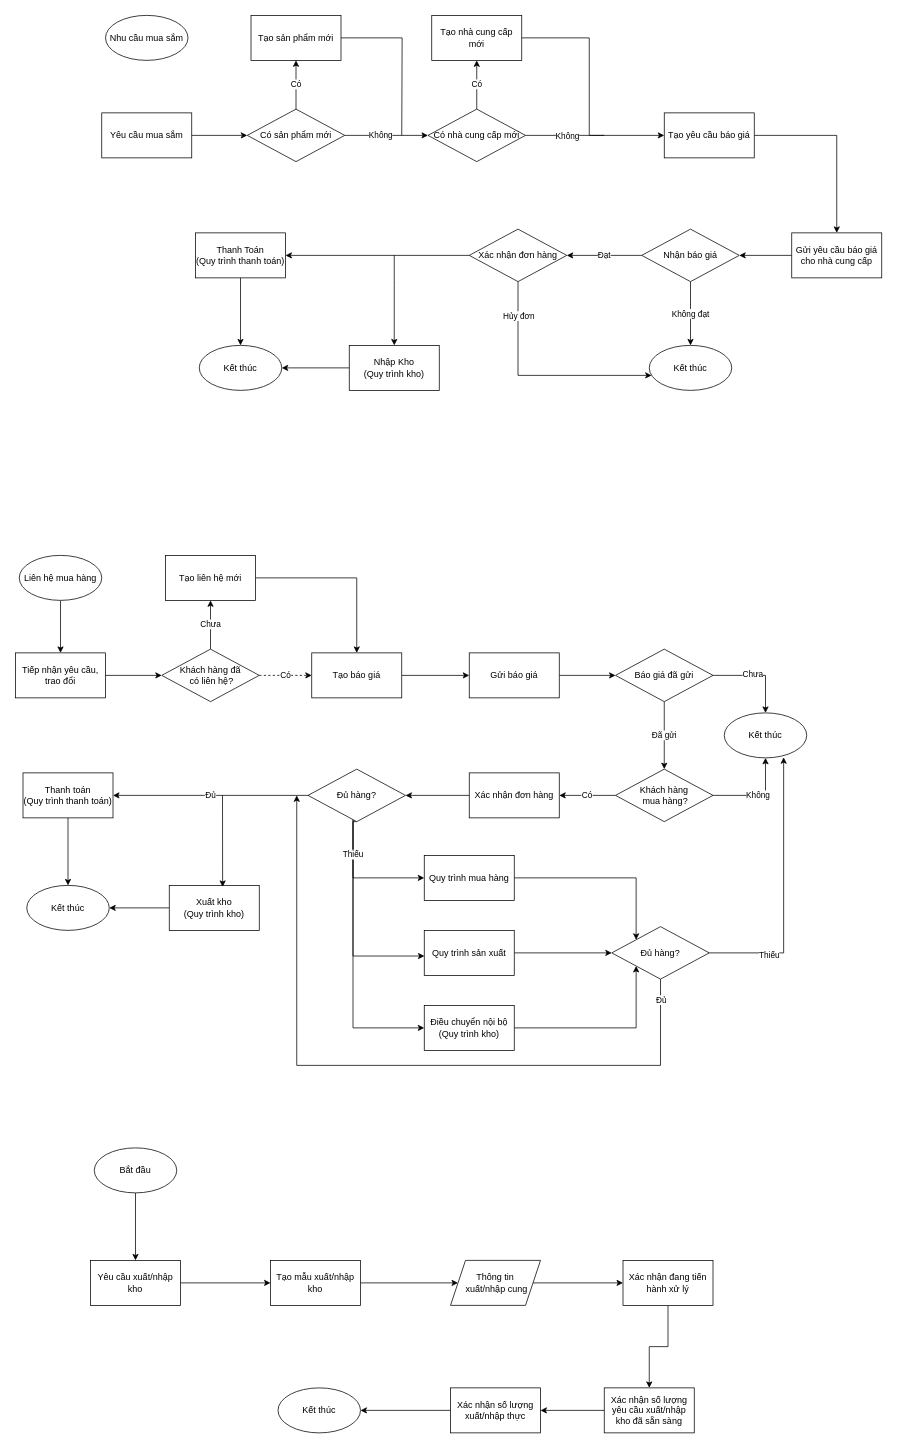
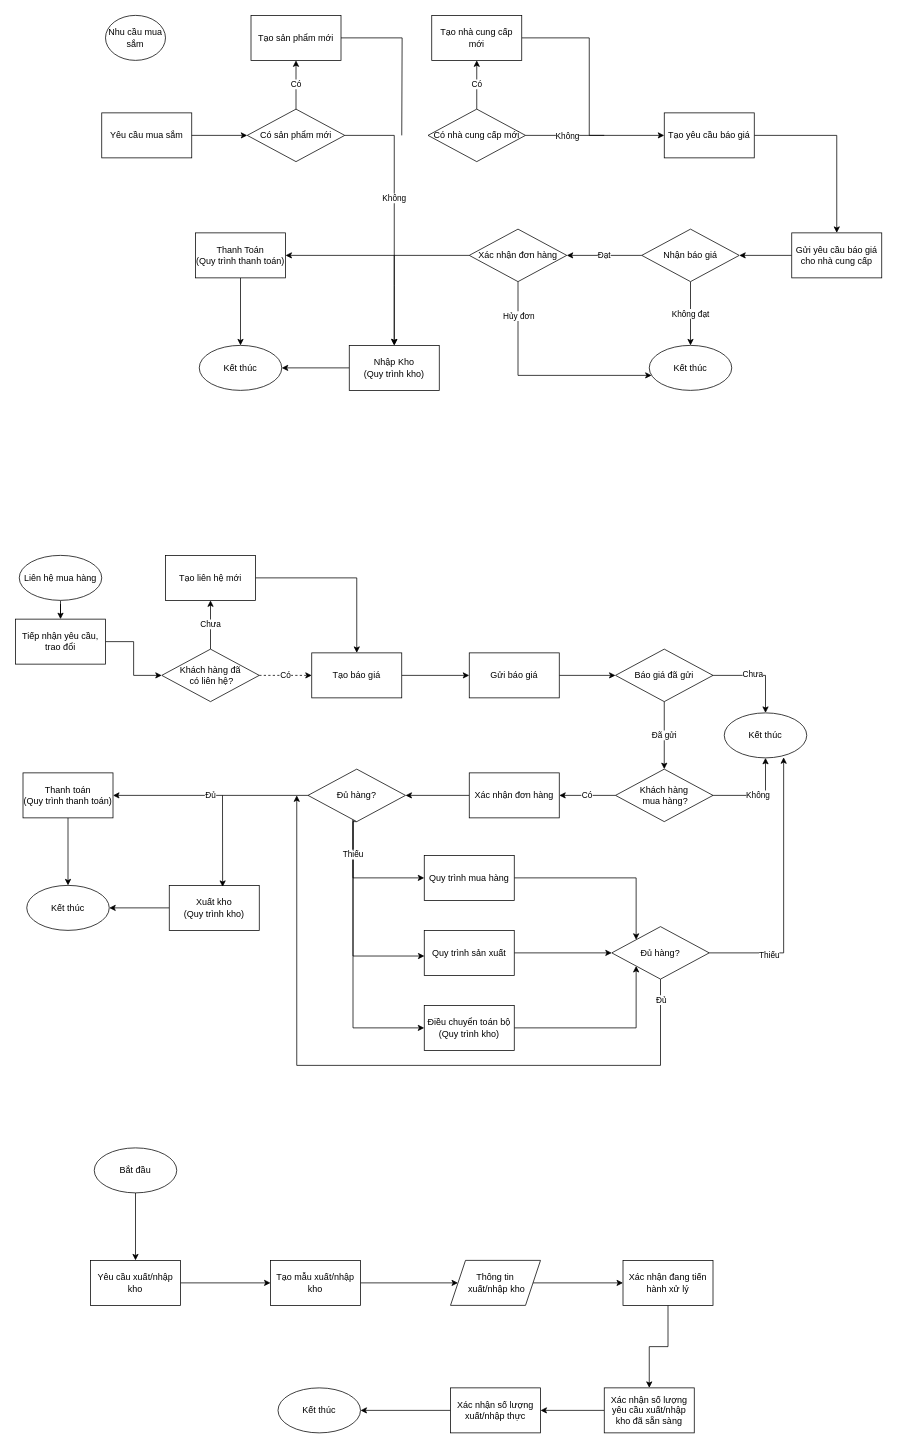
(147, 38) -> (135, 38)
(395, 135) -> (394, 180)
(60, 675) -> (60, 642)
(469, 1028) -> (469, 1028)
(495, 1283) -> (495, 1283)
